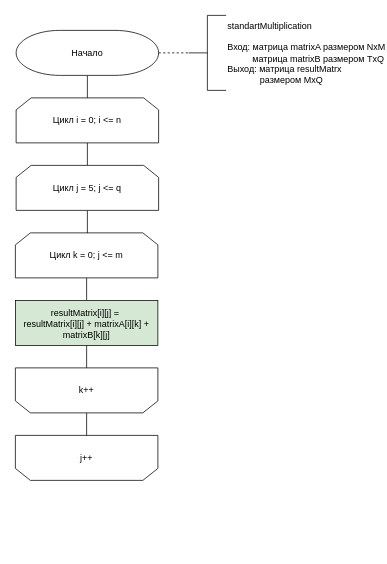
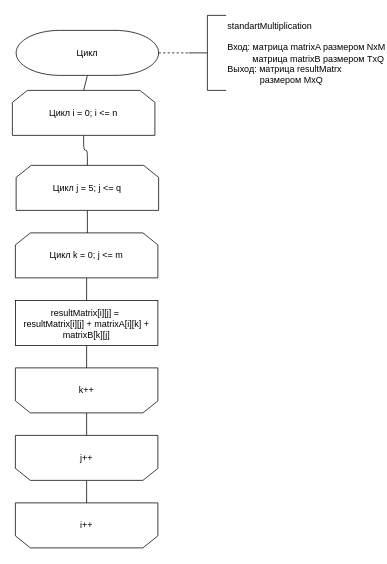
(87, 53) -> (87, 53)
(87, 120) -> (84, 113)
(87, 323) -> (87, 323)
none -> (87, 492)
none -> (87, 525)
